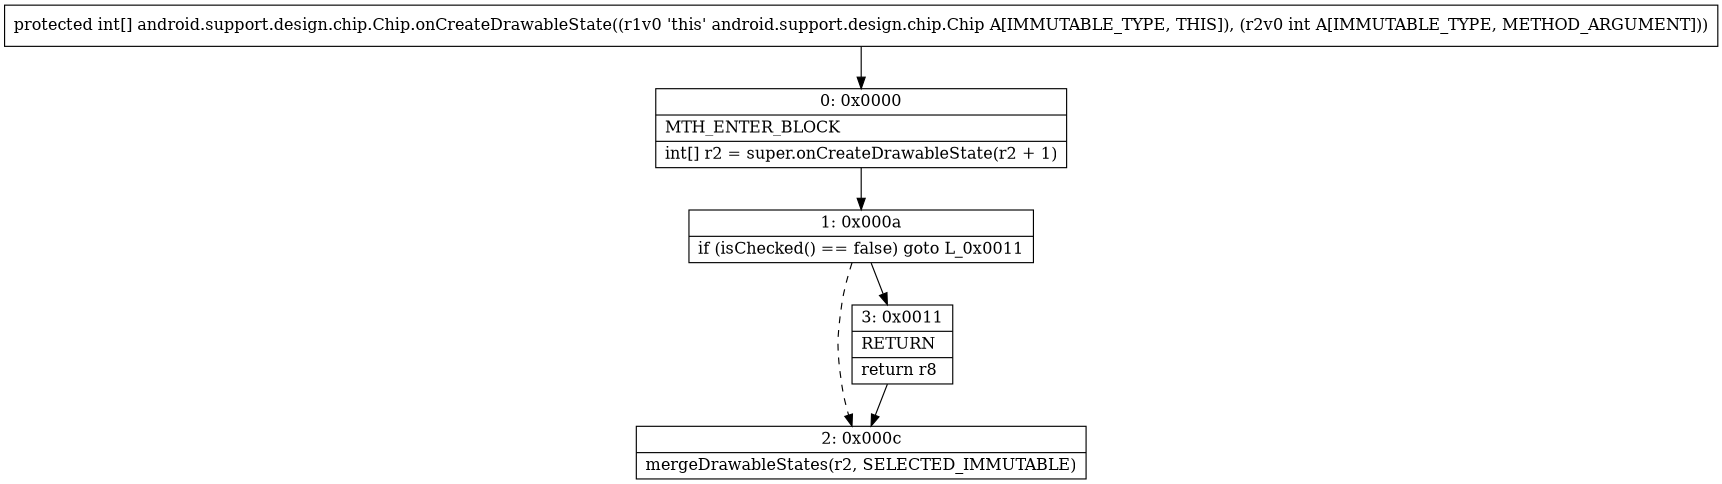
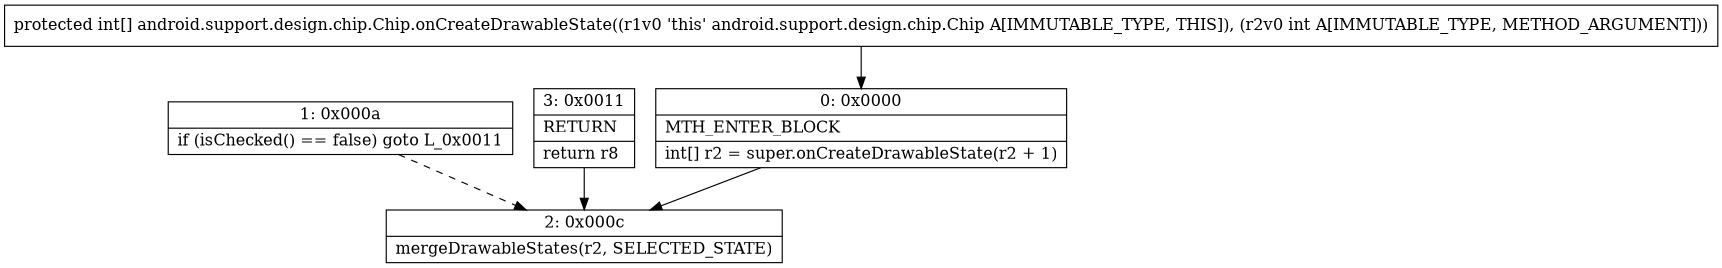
(861, 183) -> (711, 187)
(877, 278) -> none
(861, 465) -> (584, 249)
